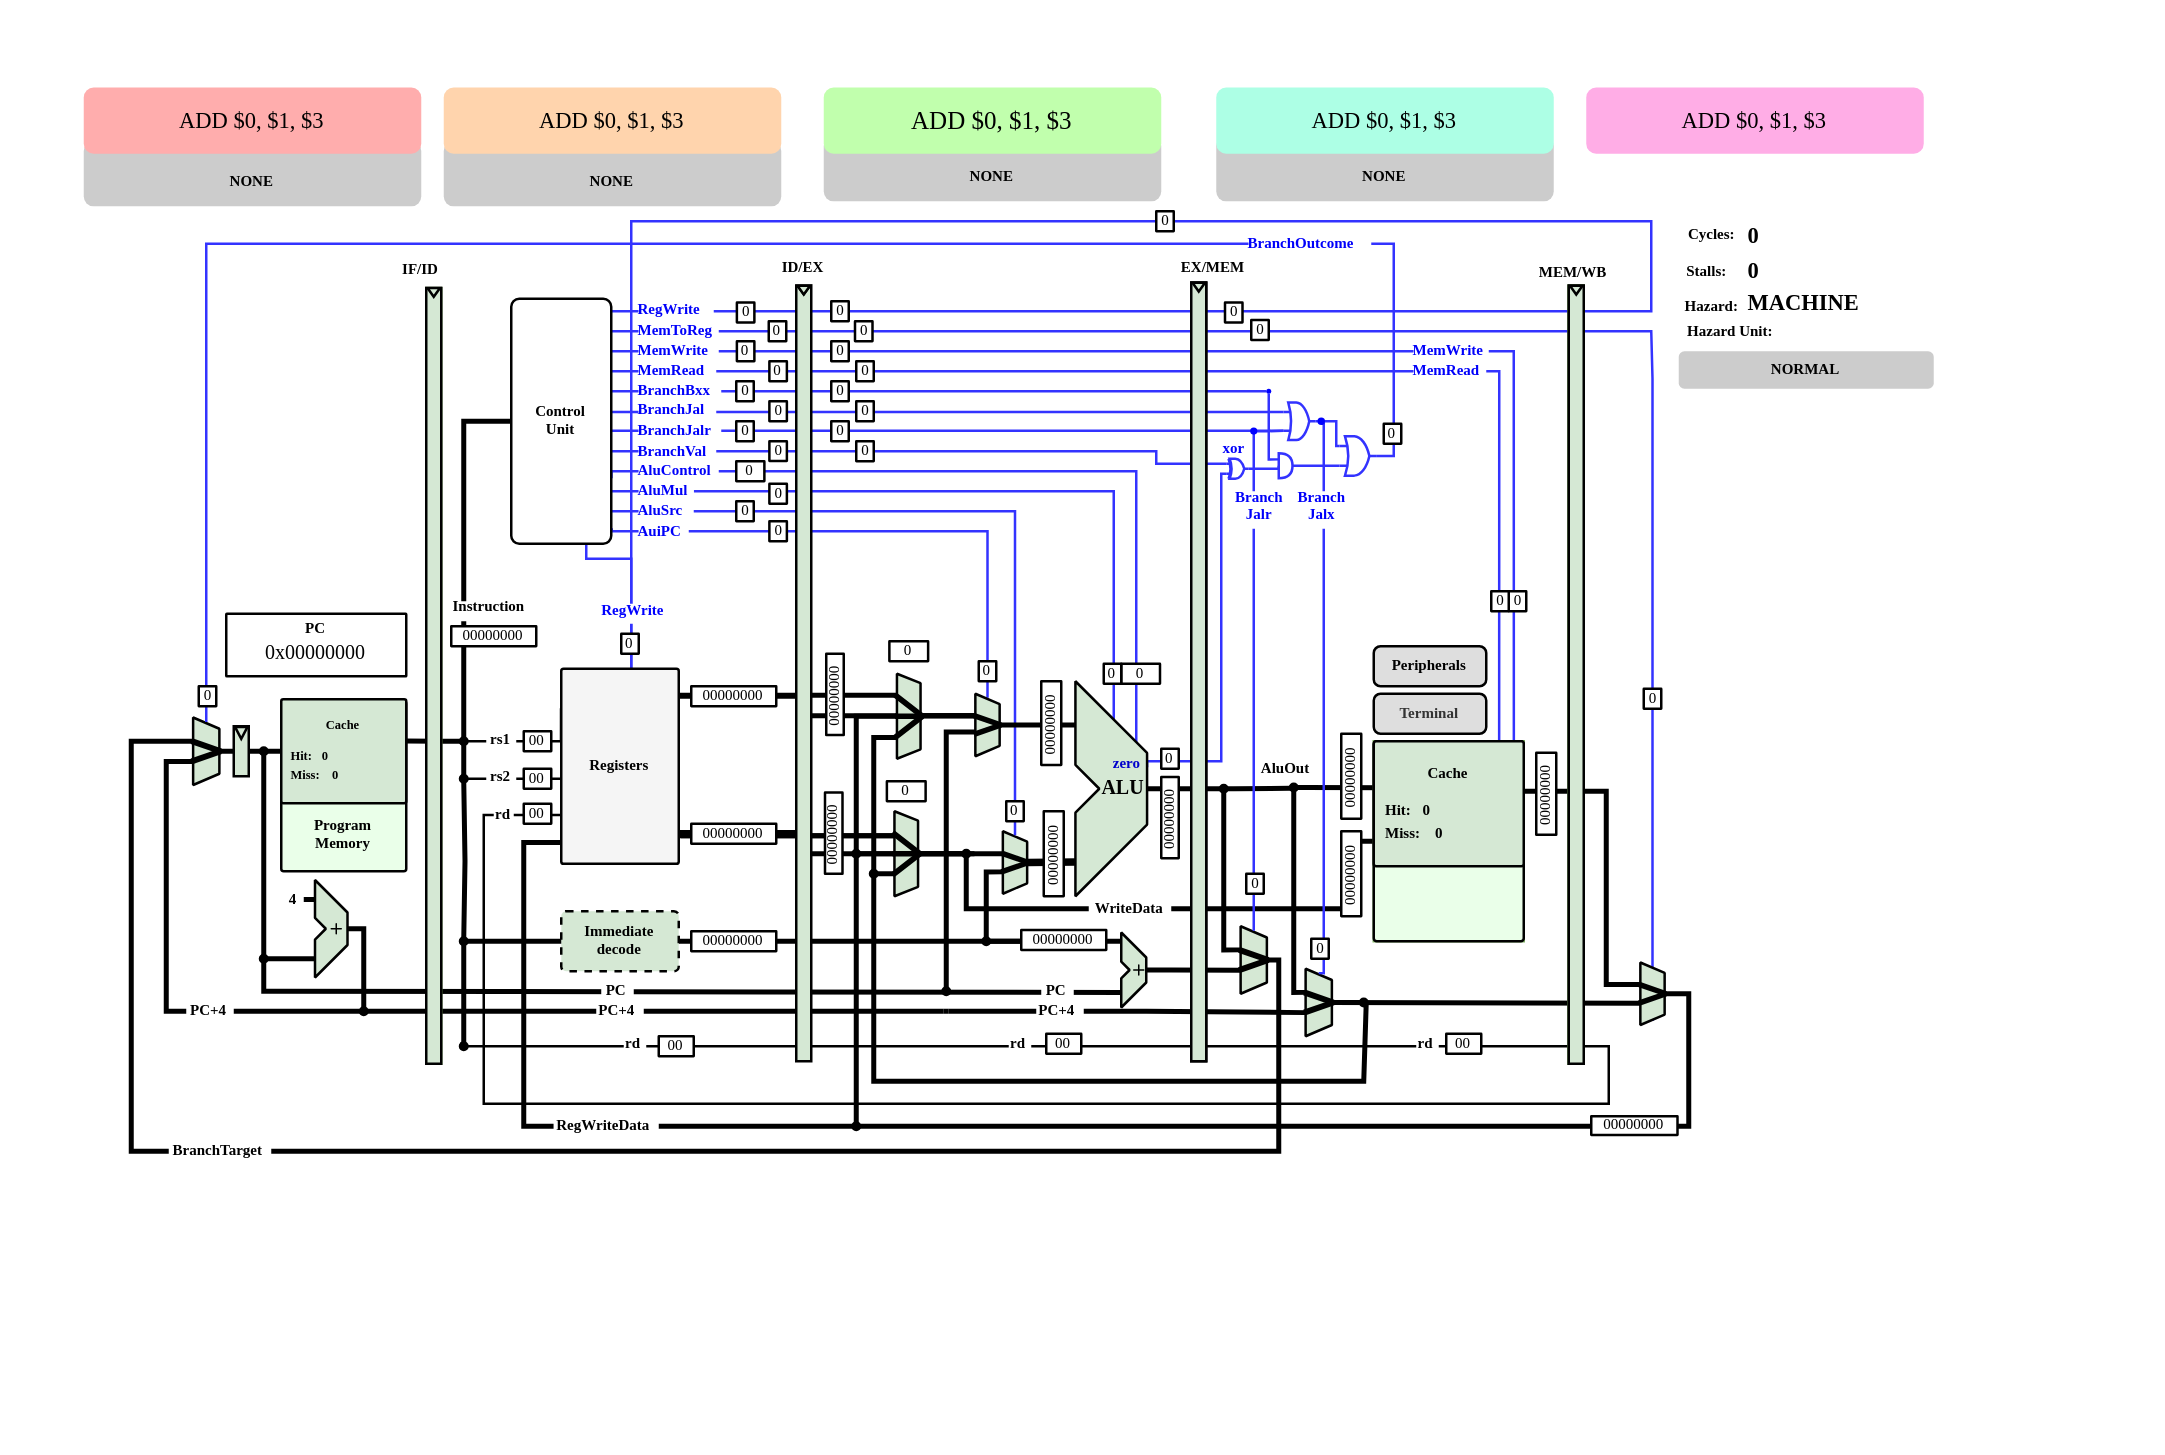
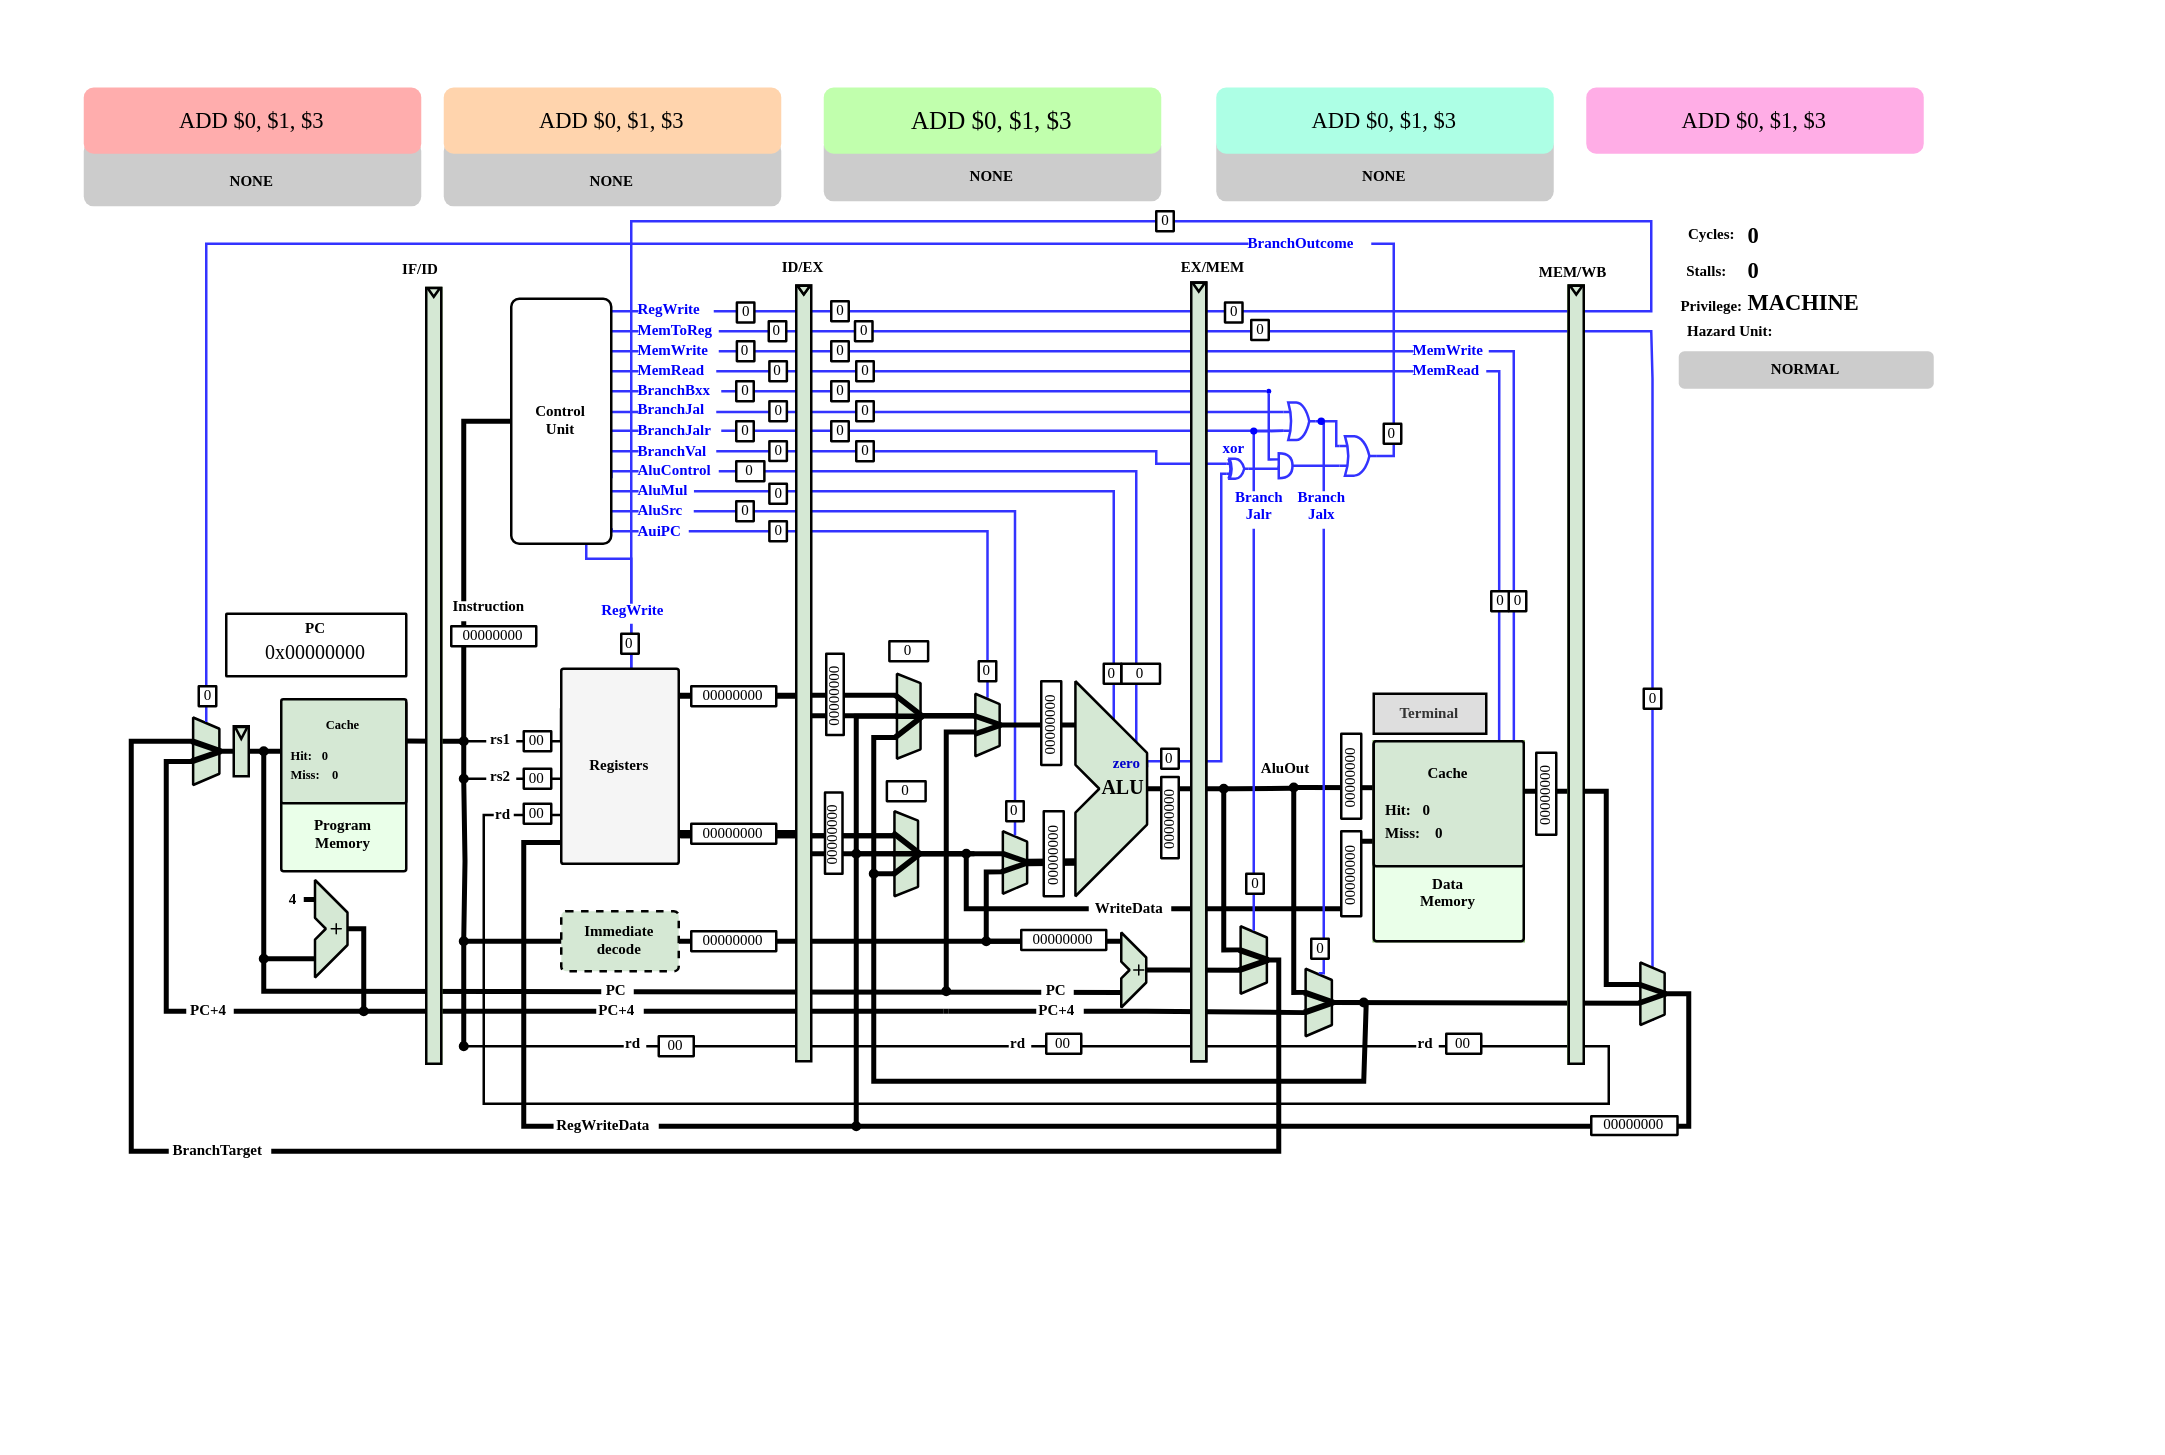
(1711, 306) -> (1711, 306)
(1430, 666) -> none
(1430, 714) -> (1430, 714)
none -> (1449, 895)
